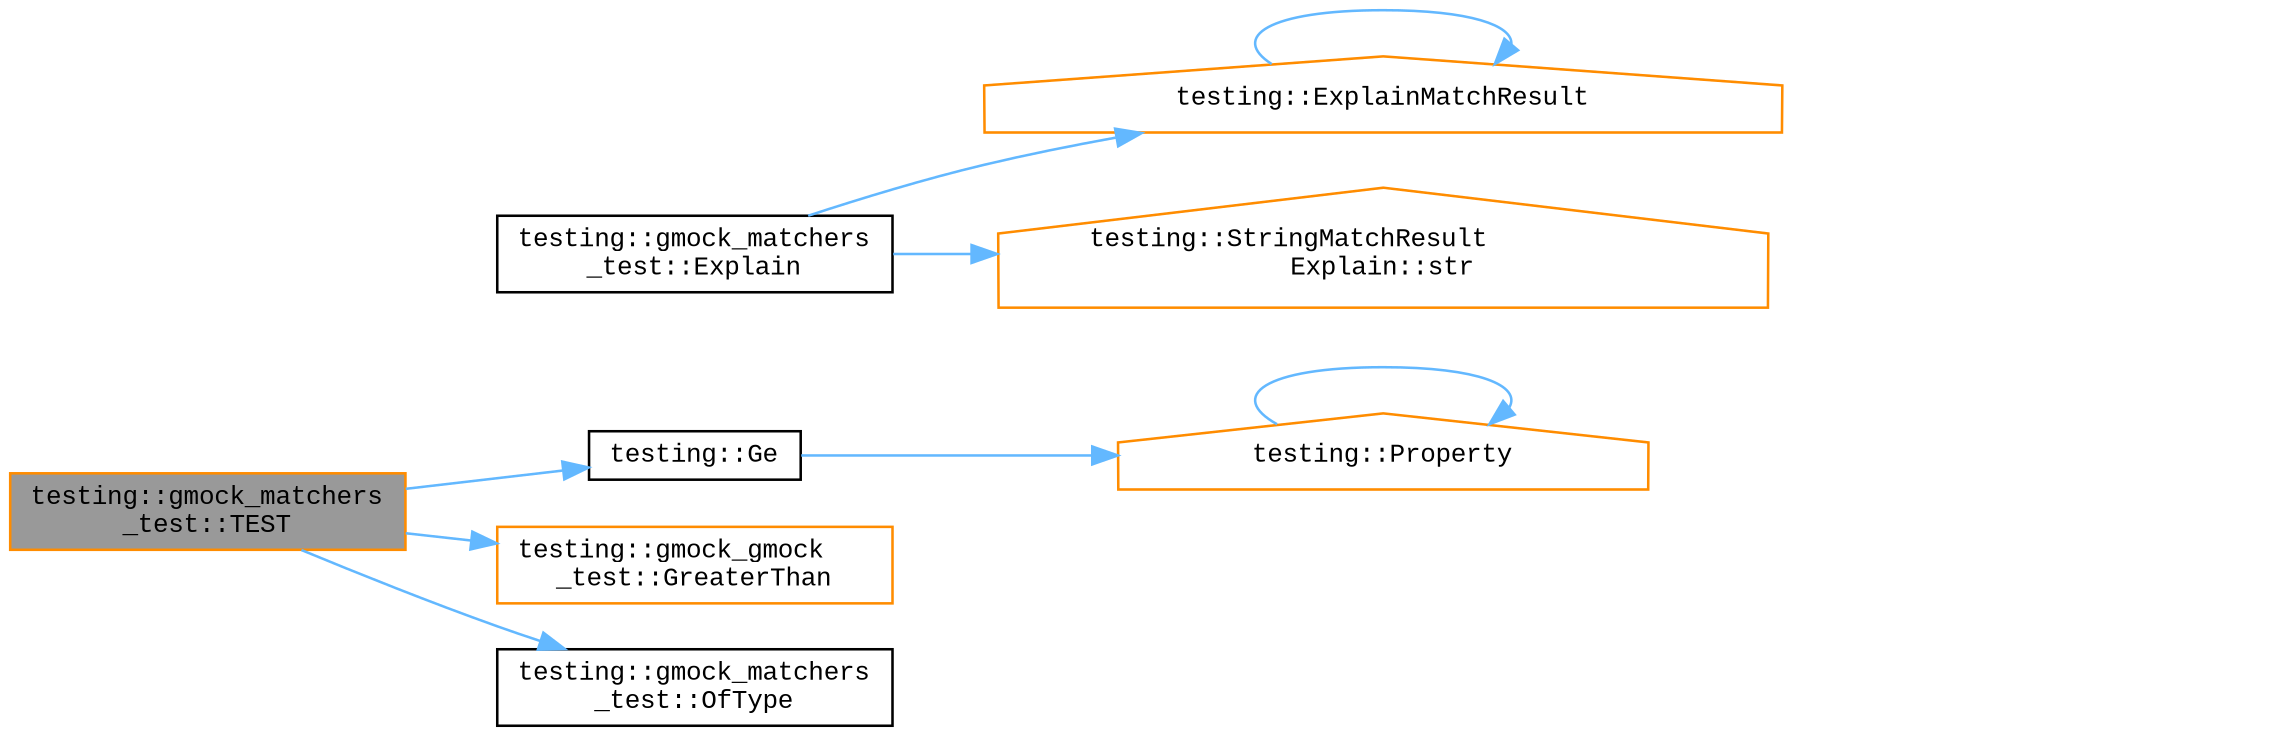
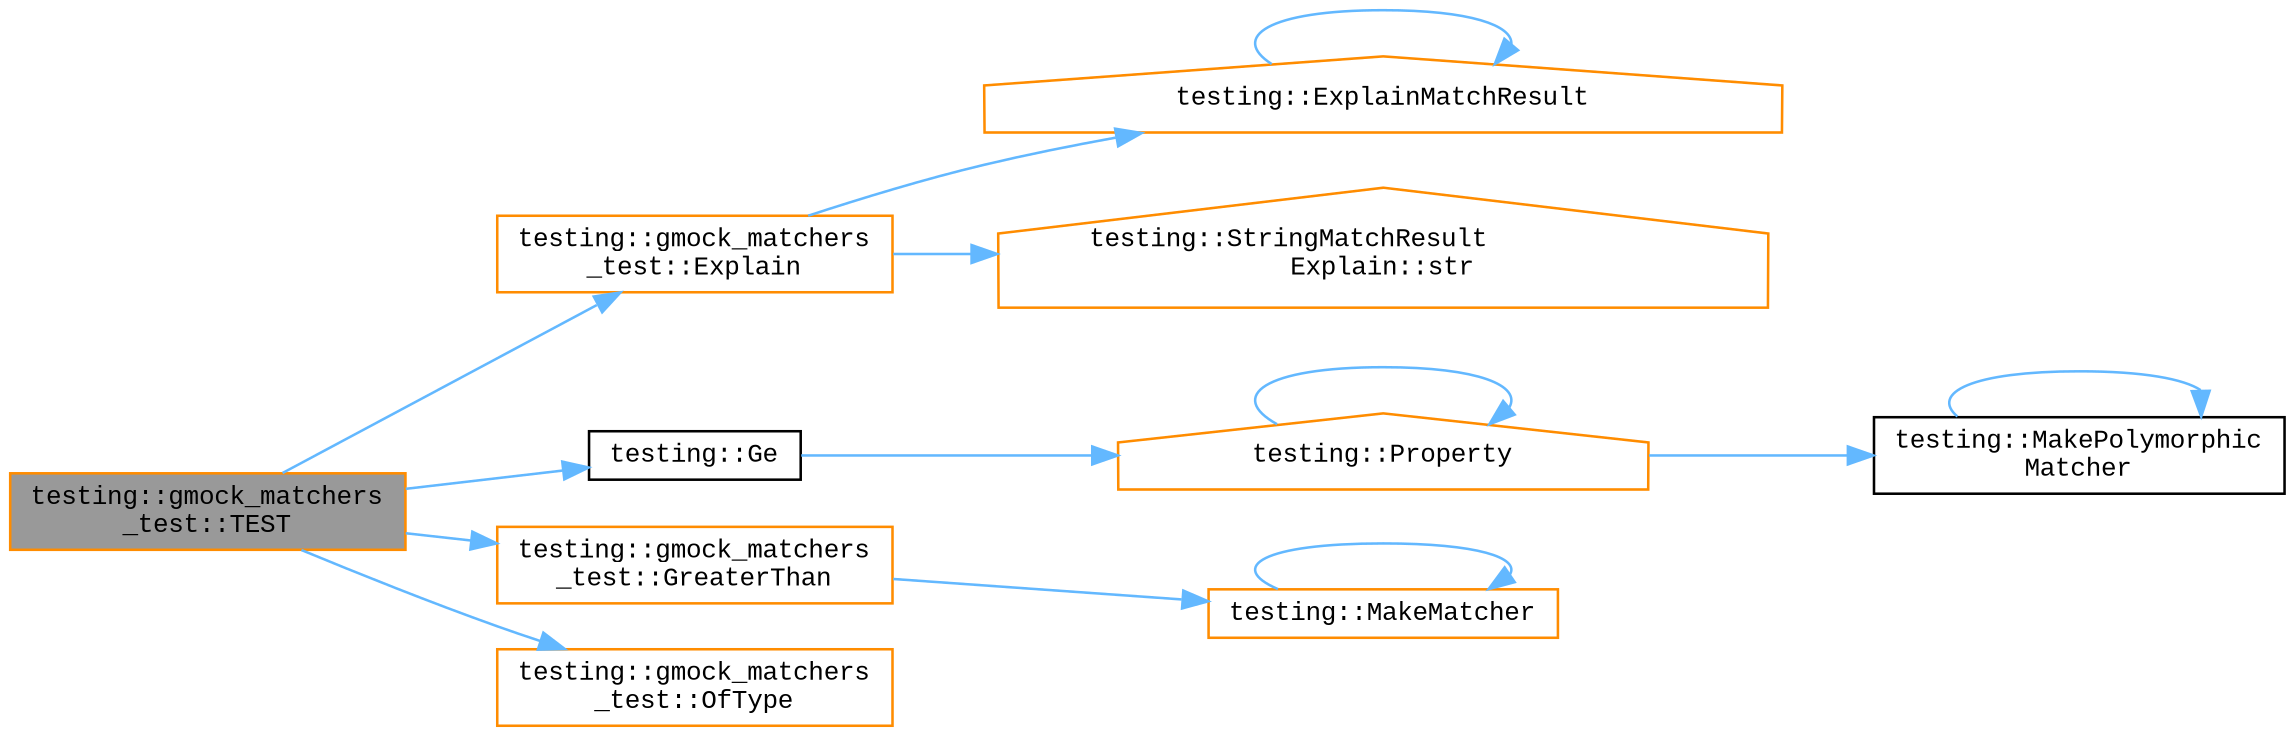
(695, 254) -> (695, 254)
none -> (440, 389)
none -> (2079, 455)
(695, 565) -> (695, 565)
none -> (1383, 614)
(695, 688) -> (695, 688)
